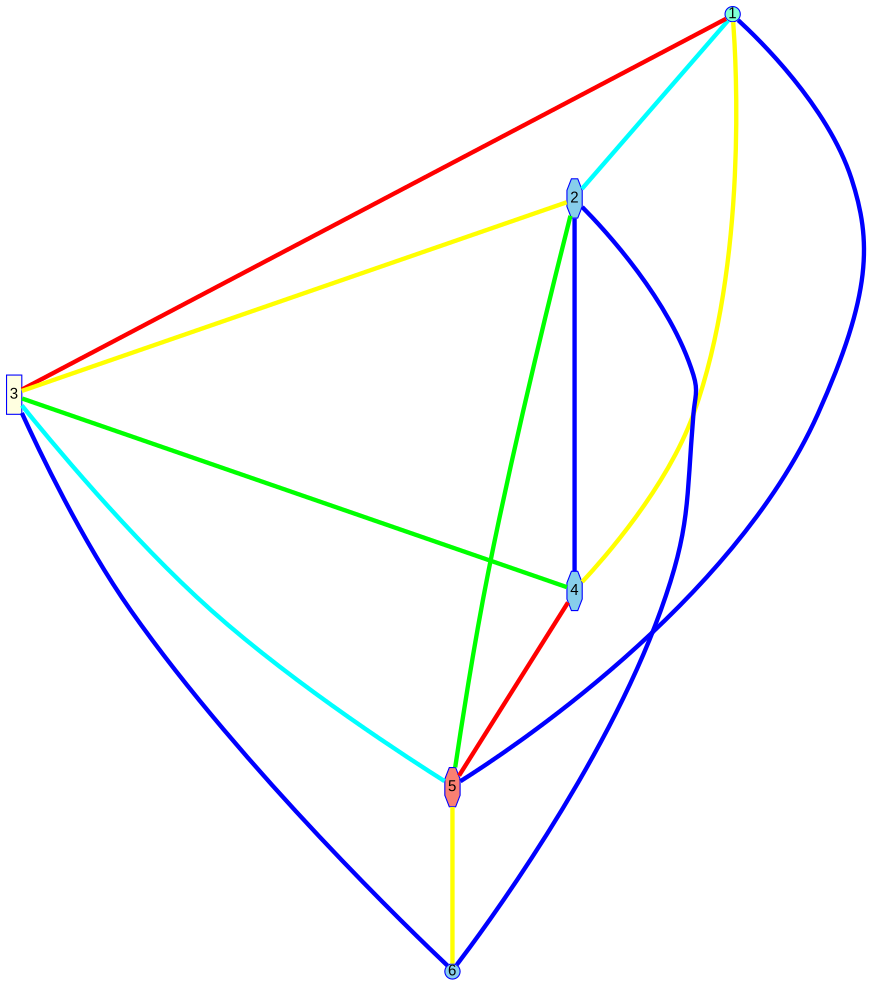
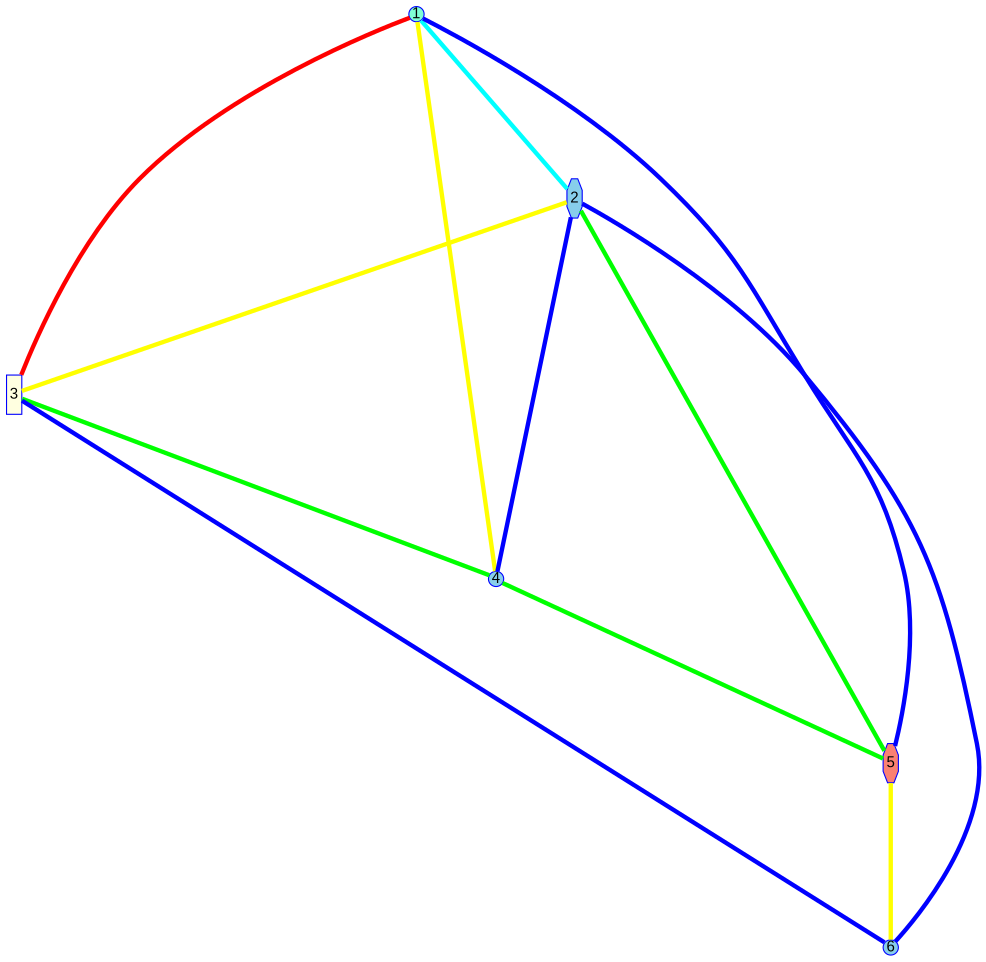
(575, 591) -> (496, 579)
(215, 614) -> none
(514, 689) -> (693, 671)
